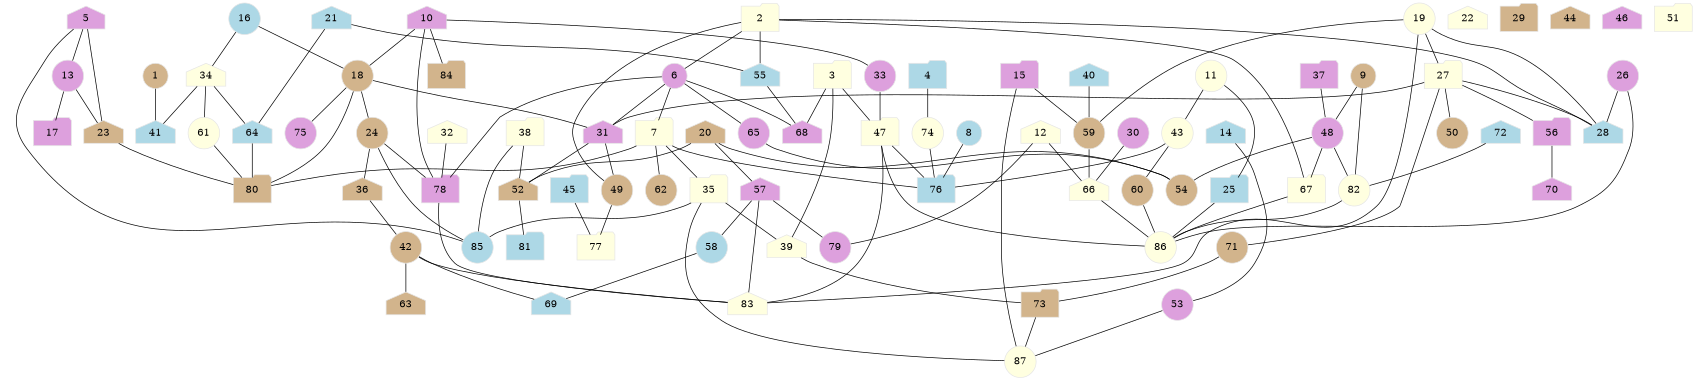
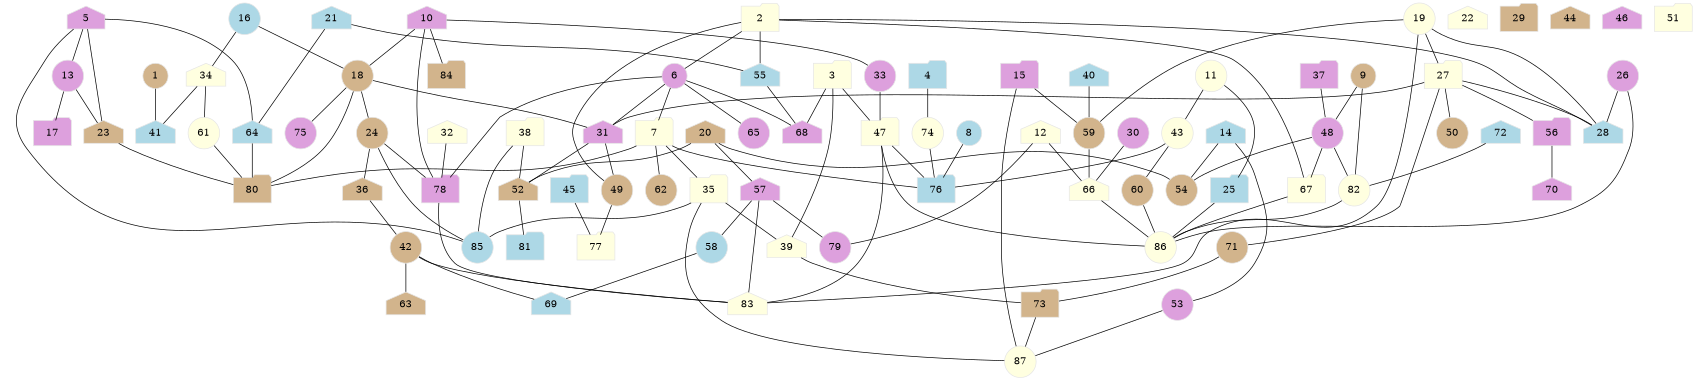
(229, 105) -> (203, 40)
(968, 161) -> (1205, 160)
